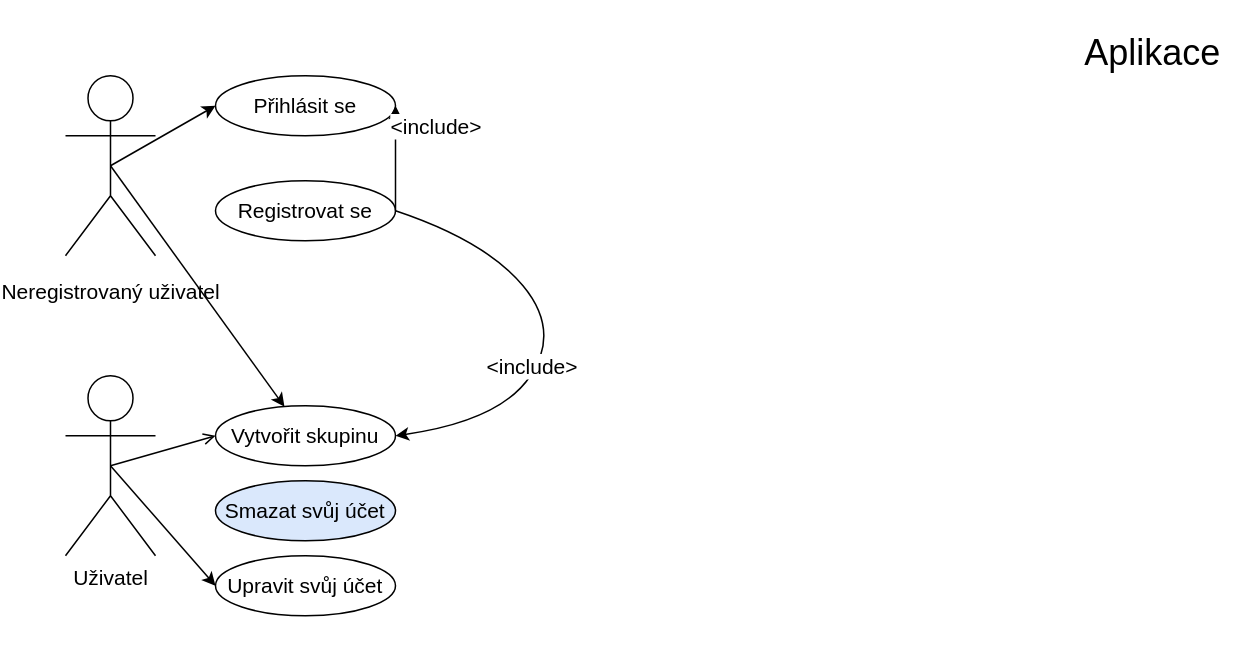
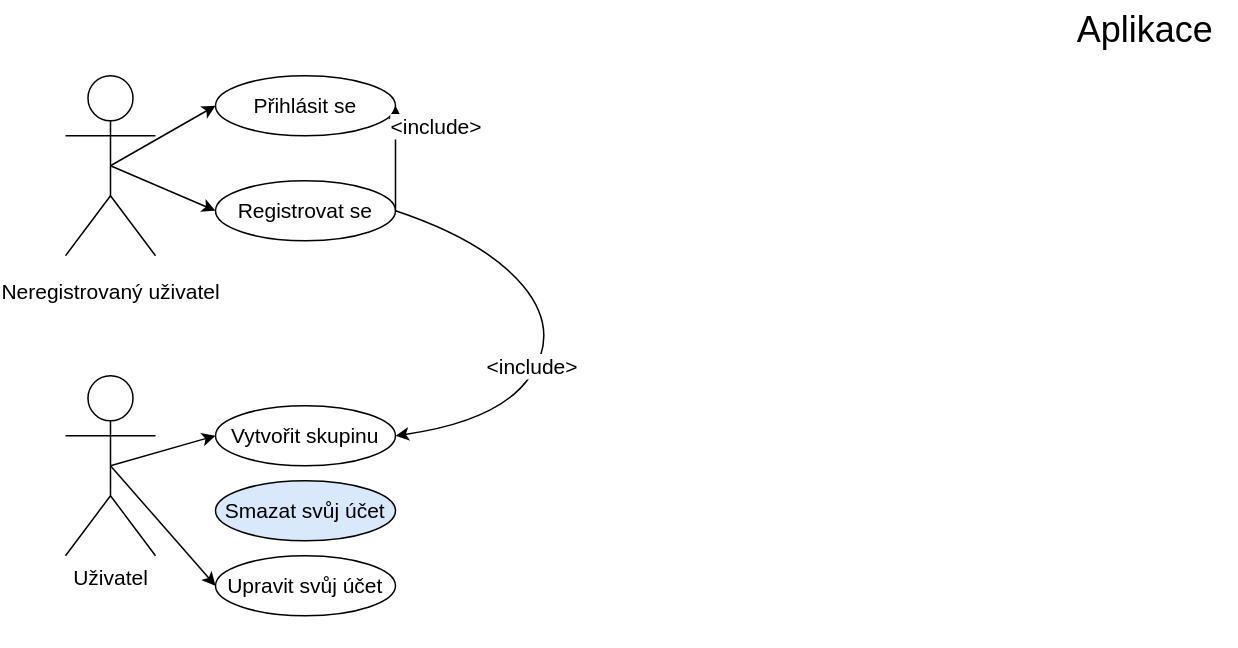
(1153, 53) -> (1145, 31)
(195, 284) -> (159, 187)
(206, 438) -> (204, 439)
